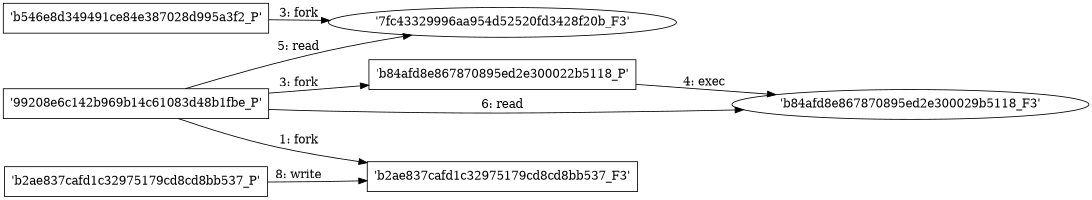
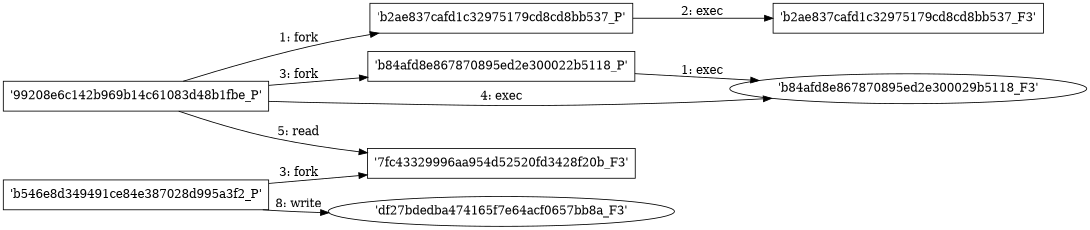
(502, 22) -> (501, 163)
(704, 83) -> (702, 71)
(502, 105) -> (501, 97)
(268, 145) -> (276, 55)
(298, 175) -> (702, 12)
none -> (501, 211)
